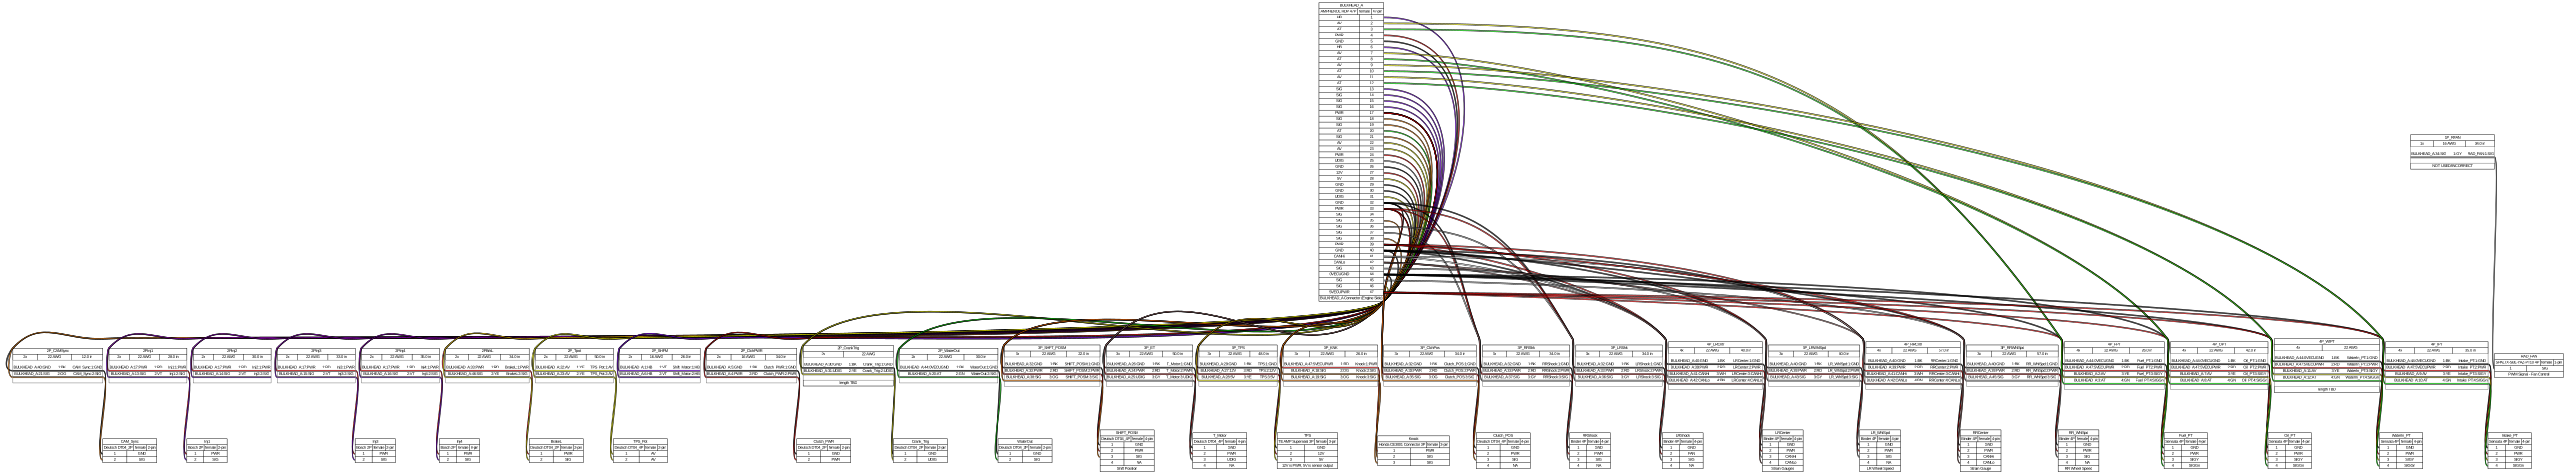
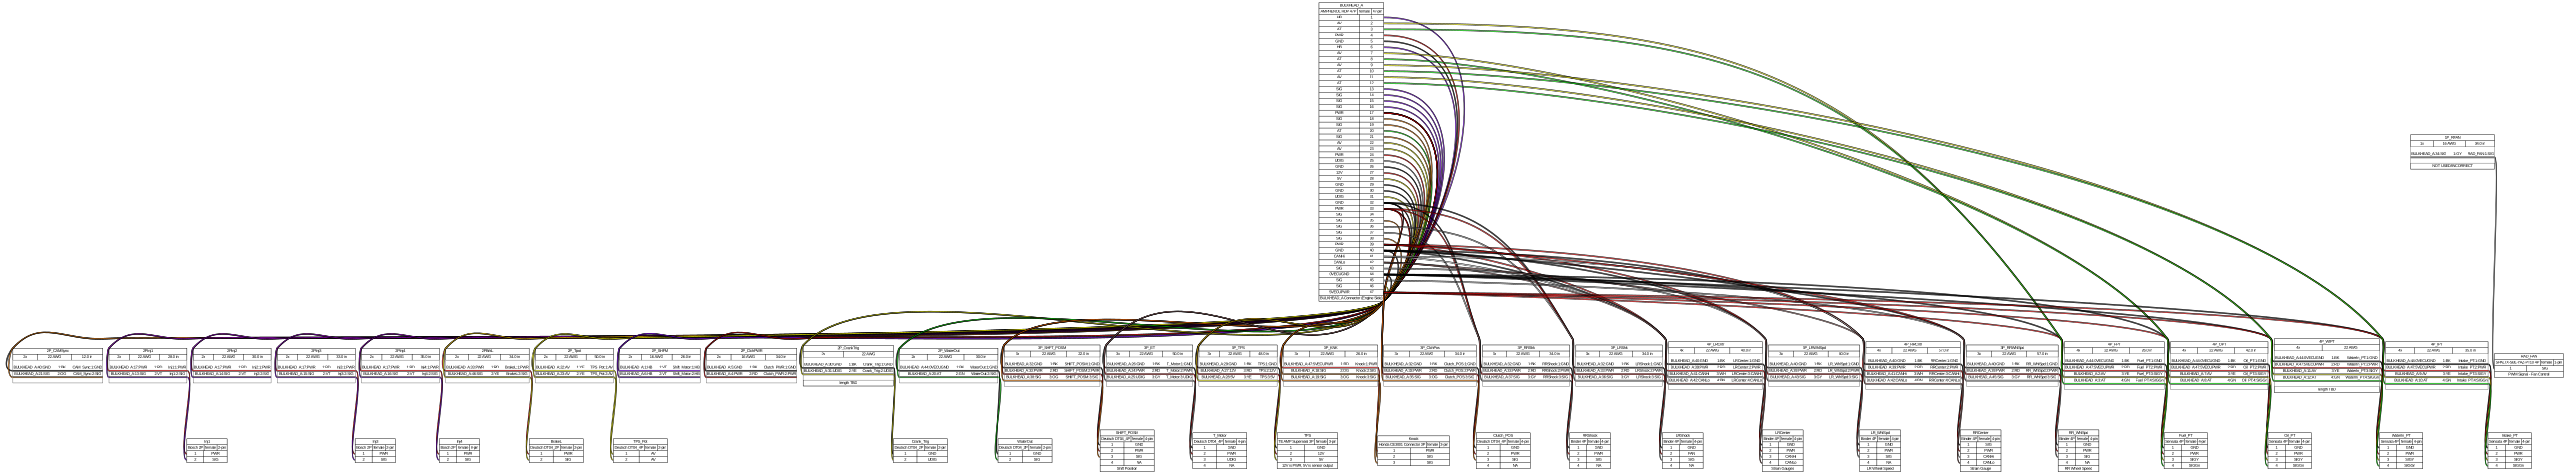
(1989, 445) -> (1989, 445)
(130, 451) -> none
(824, 451) -> none
